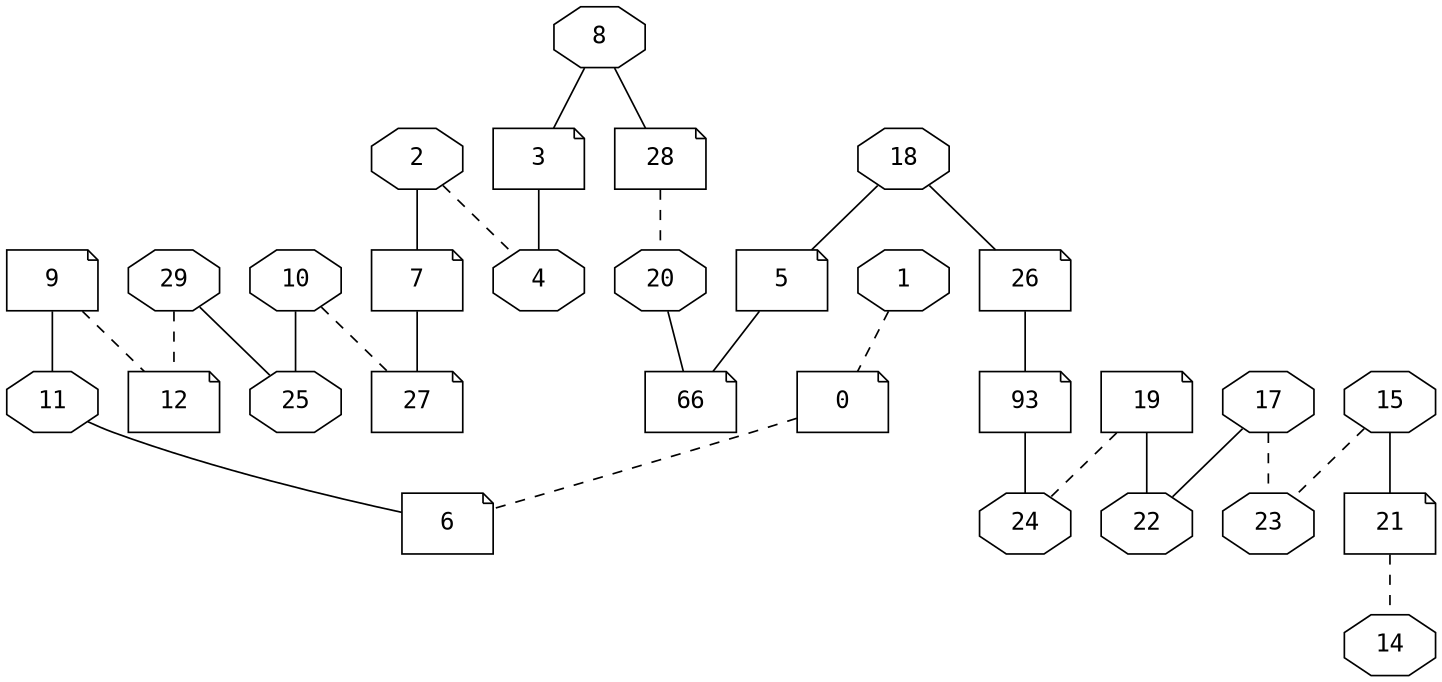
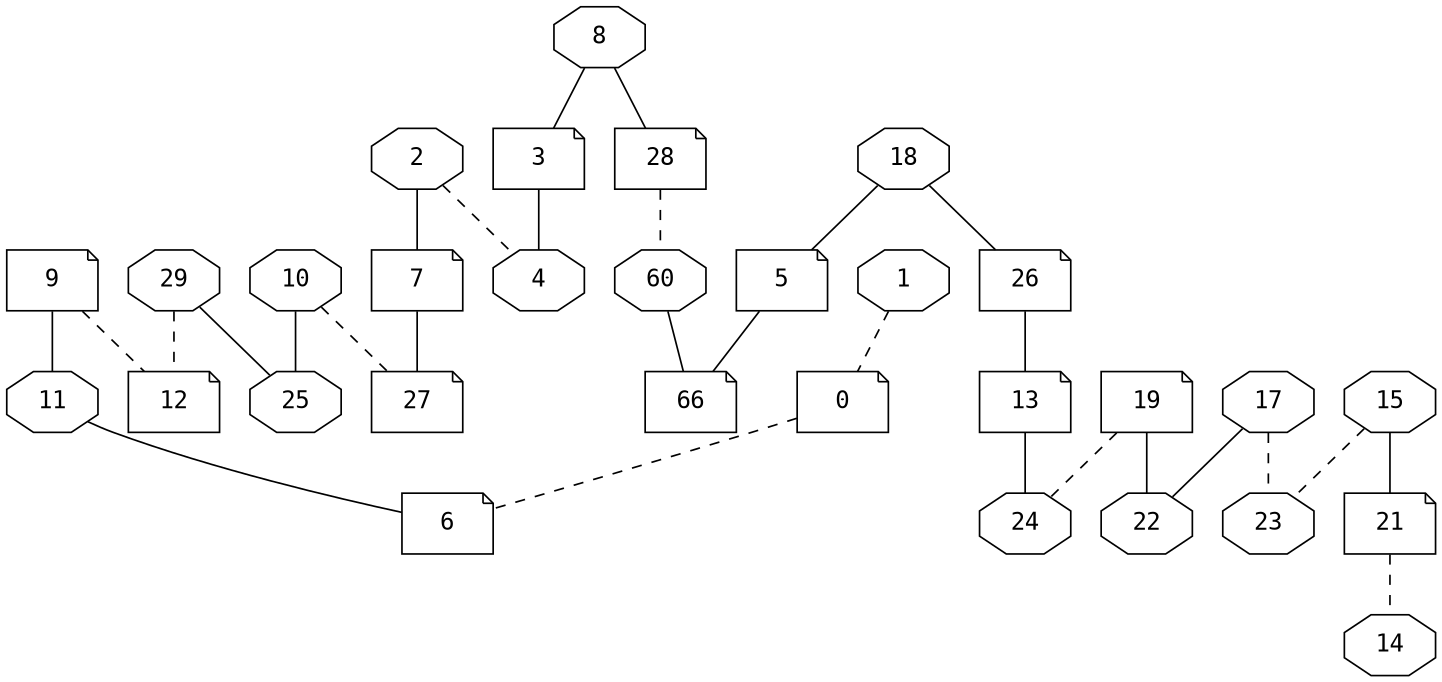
(660, 280) -> (660, 280)
(1025, 402) -> (1025, 402)
